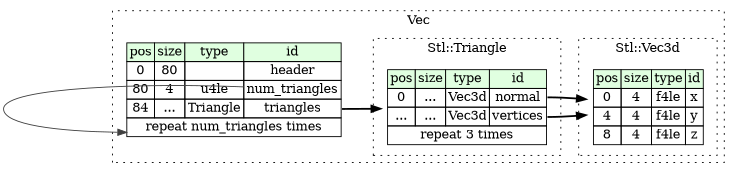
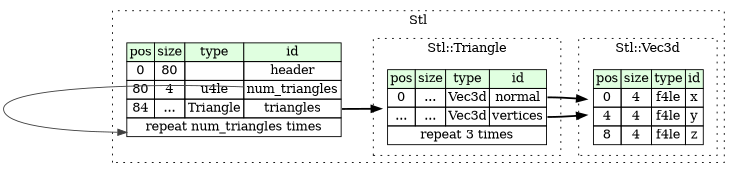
(418, 21) -> (418, 21)
